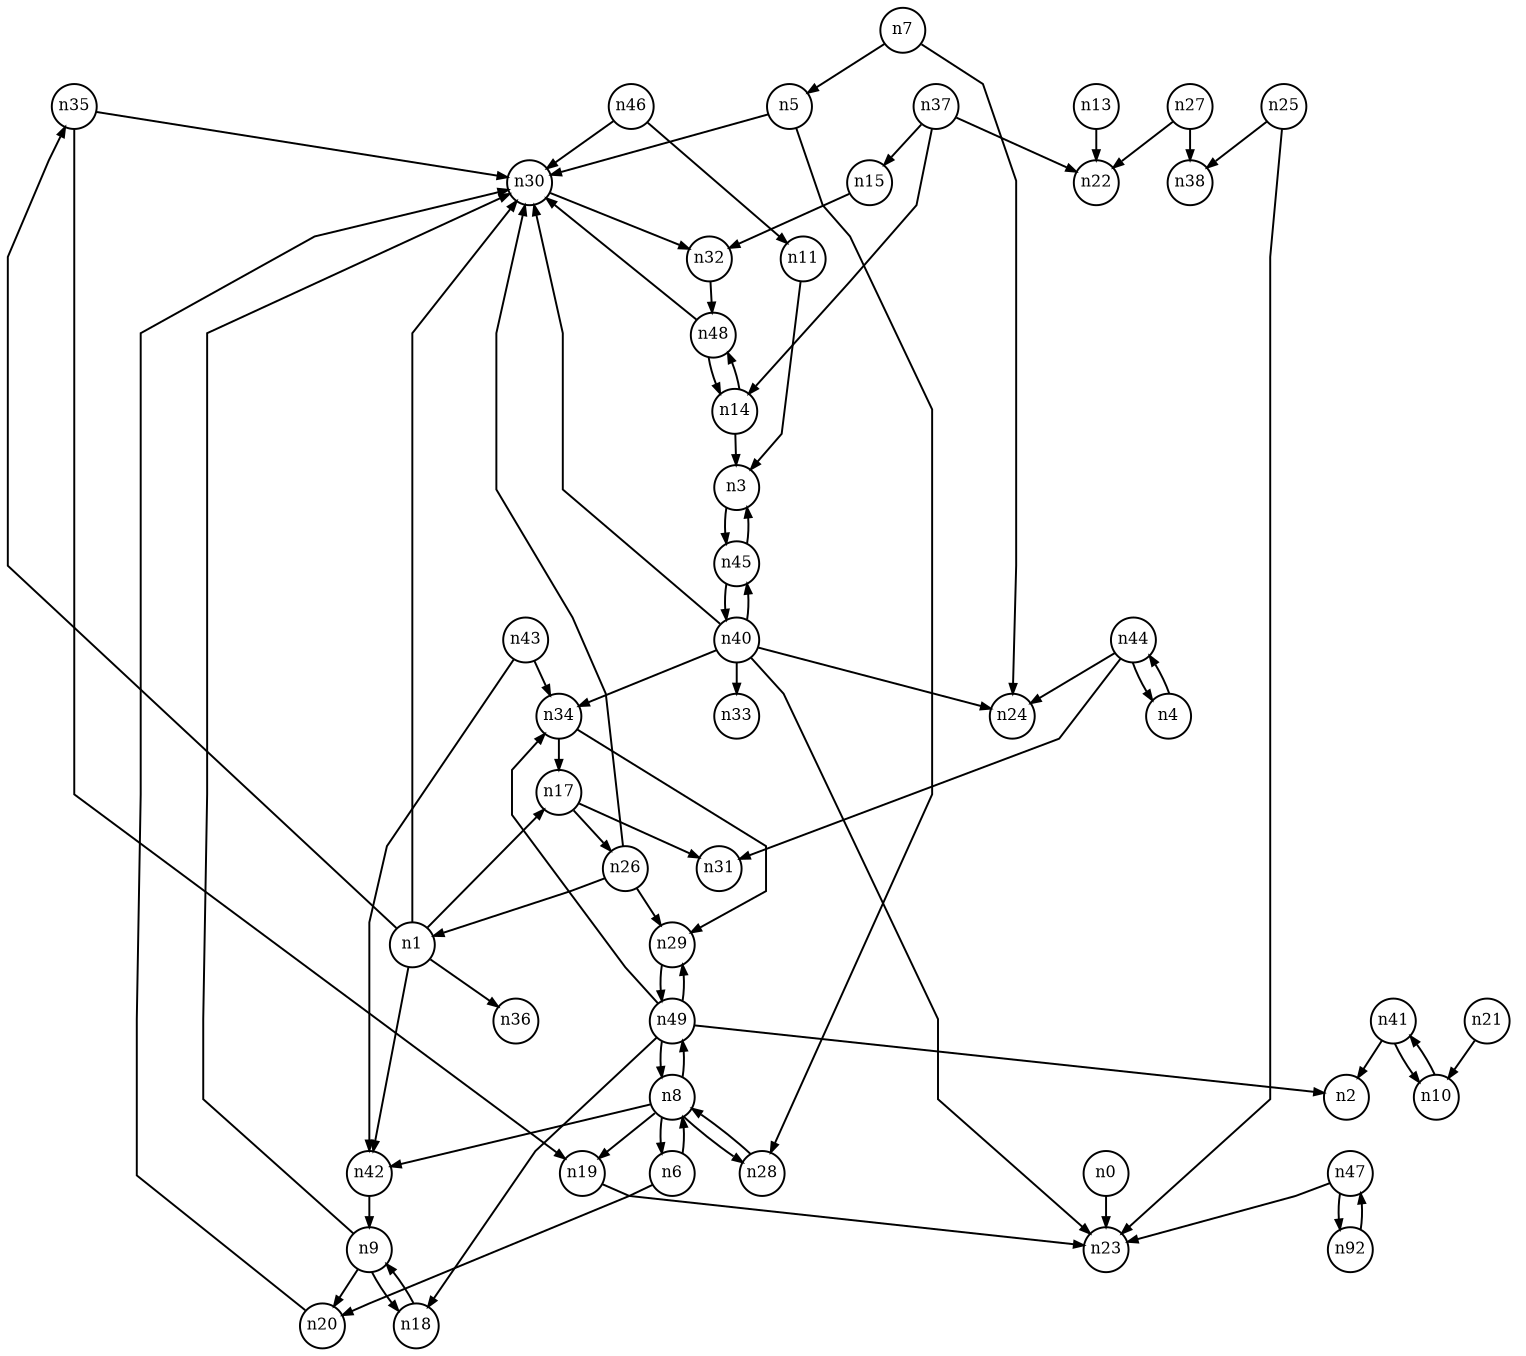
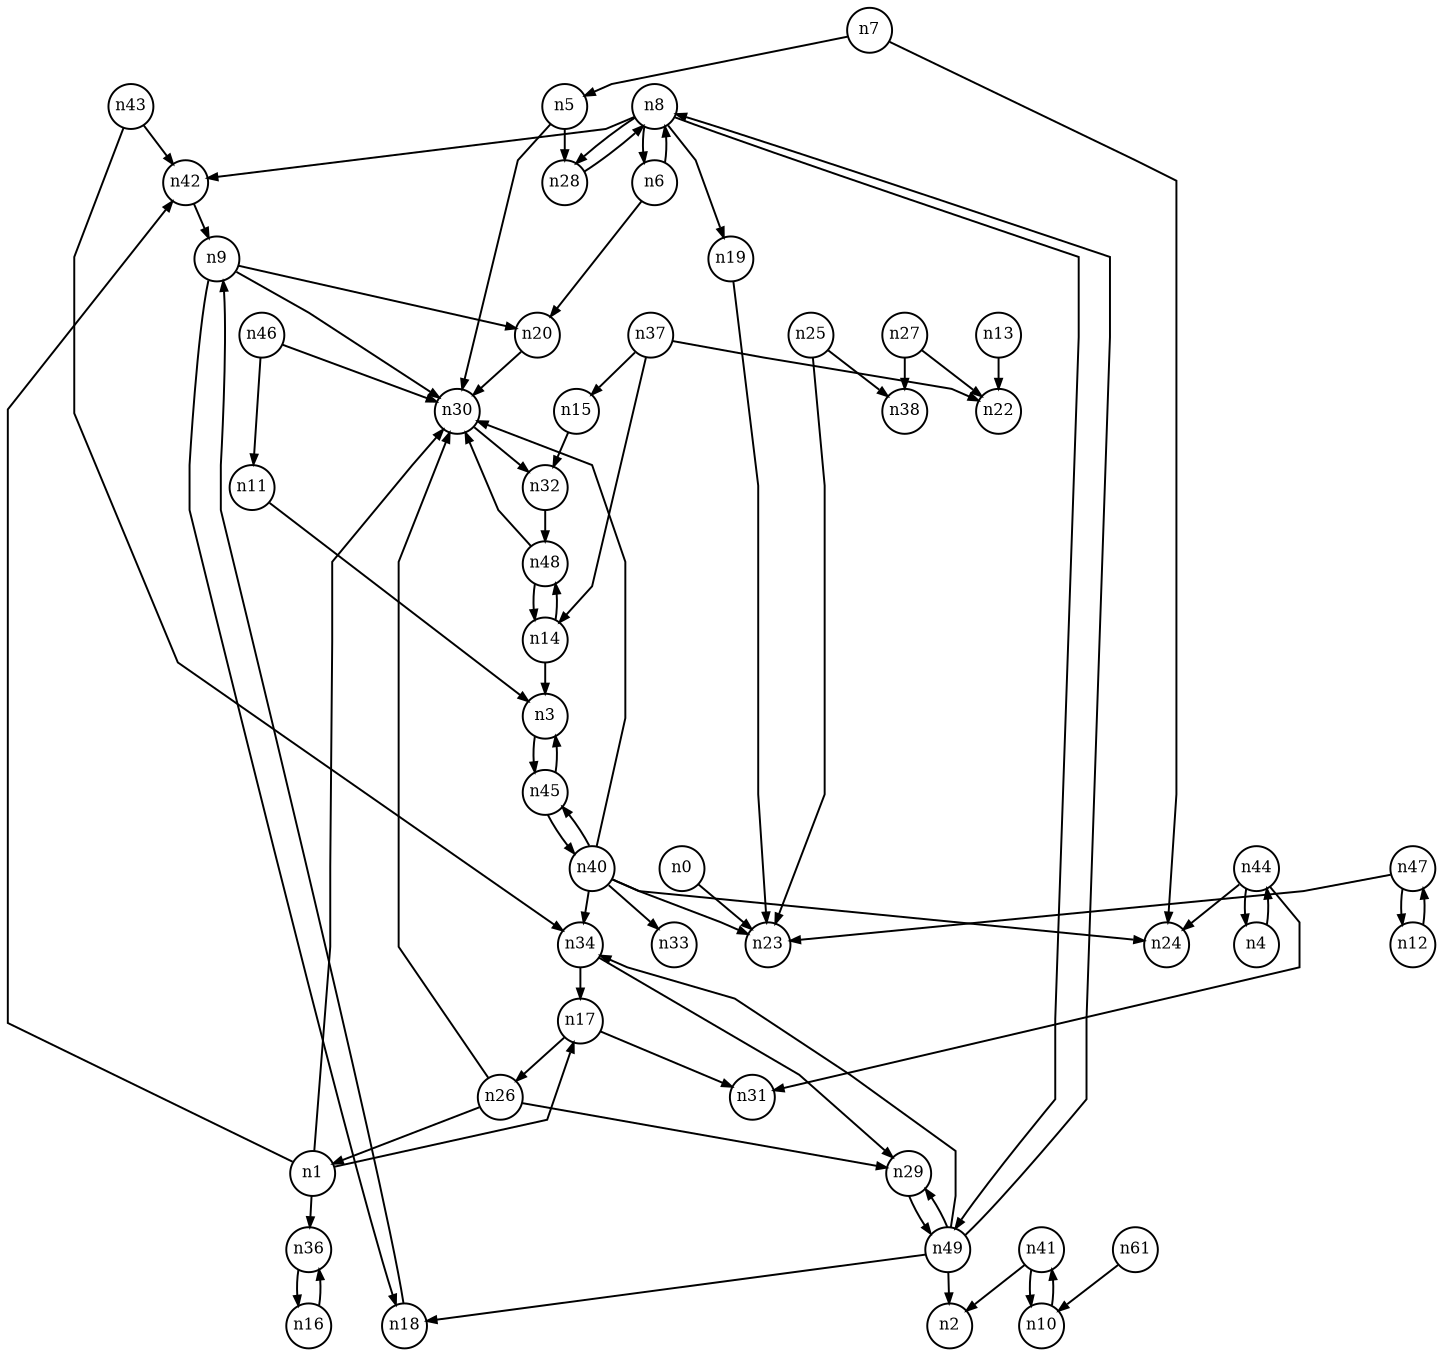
(74, 107) -> none
(1487, 1021) -> (1135, 1250)
(1350, 1250) -> (1413, 945)
none -> (309, 1326)
